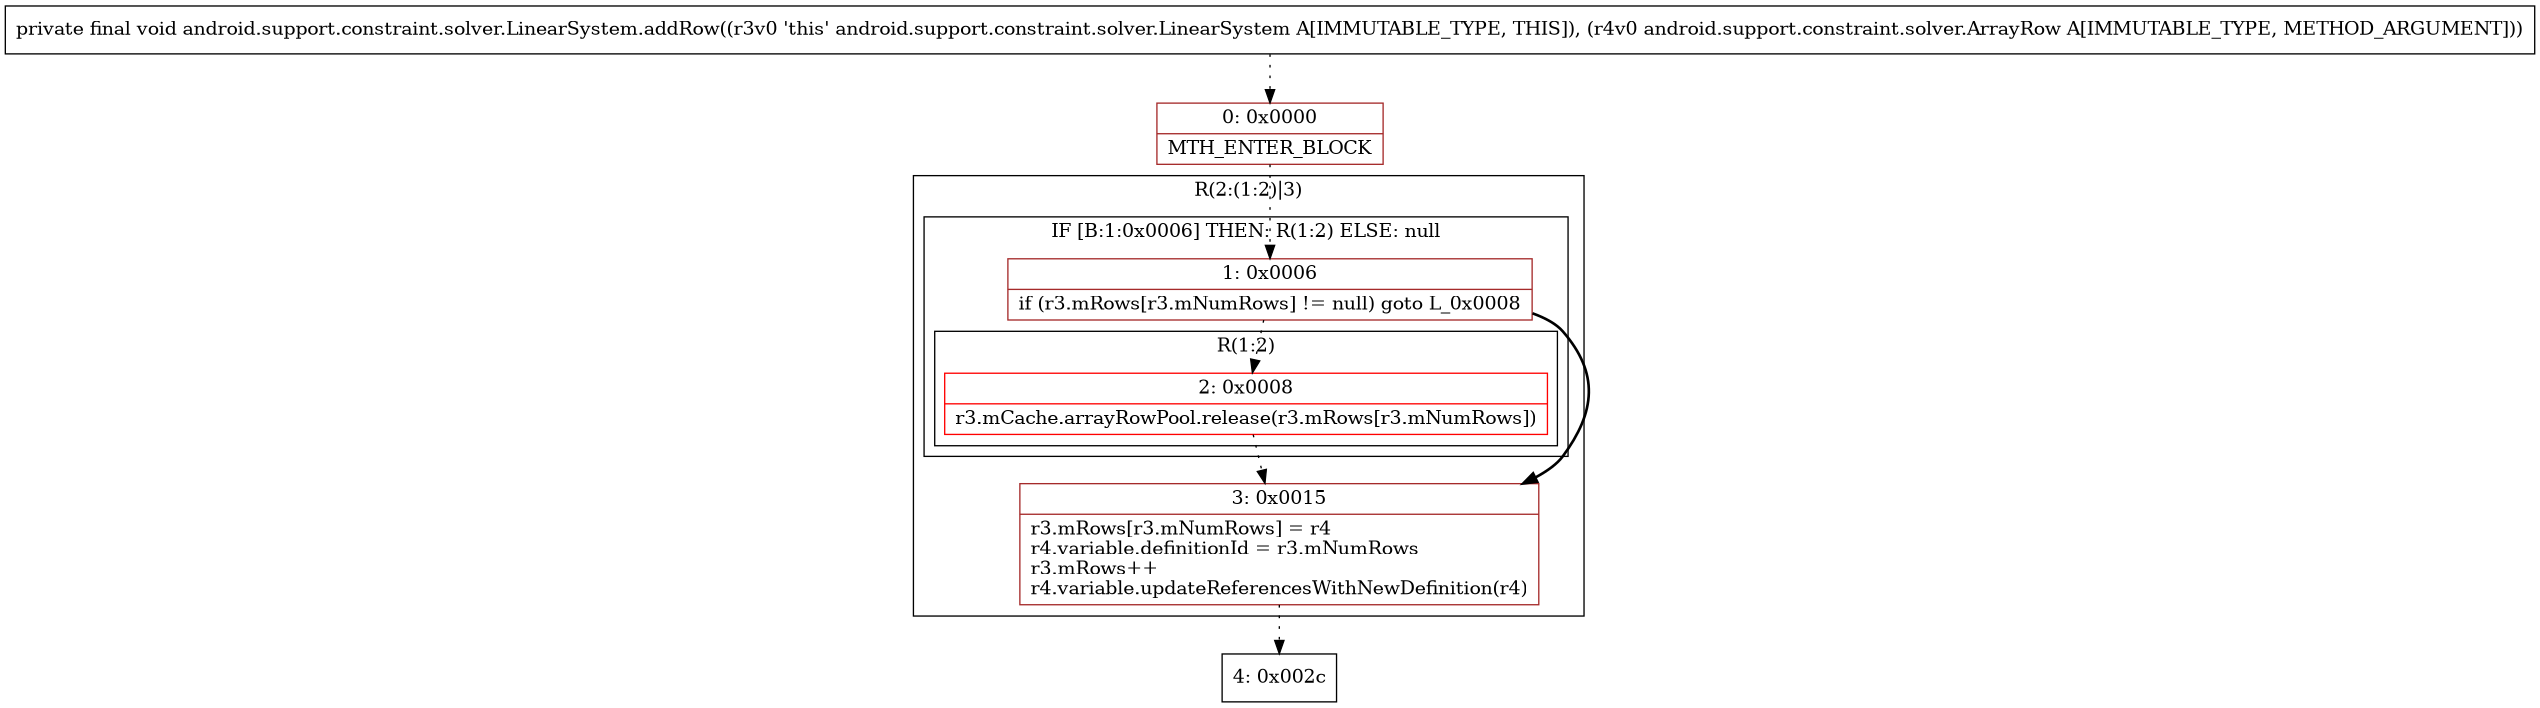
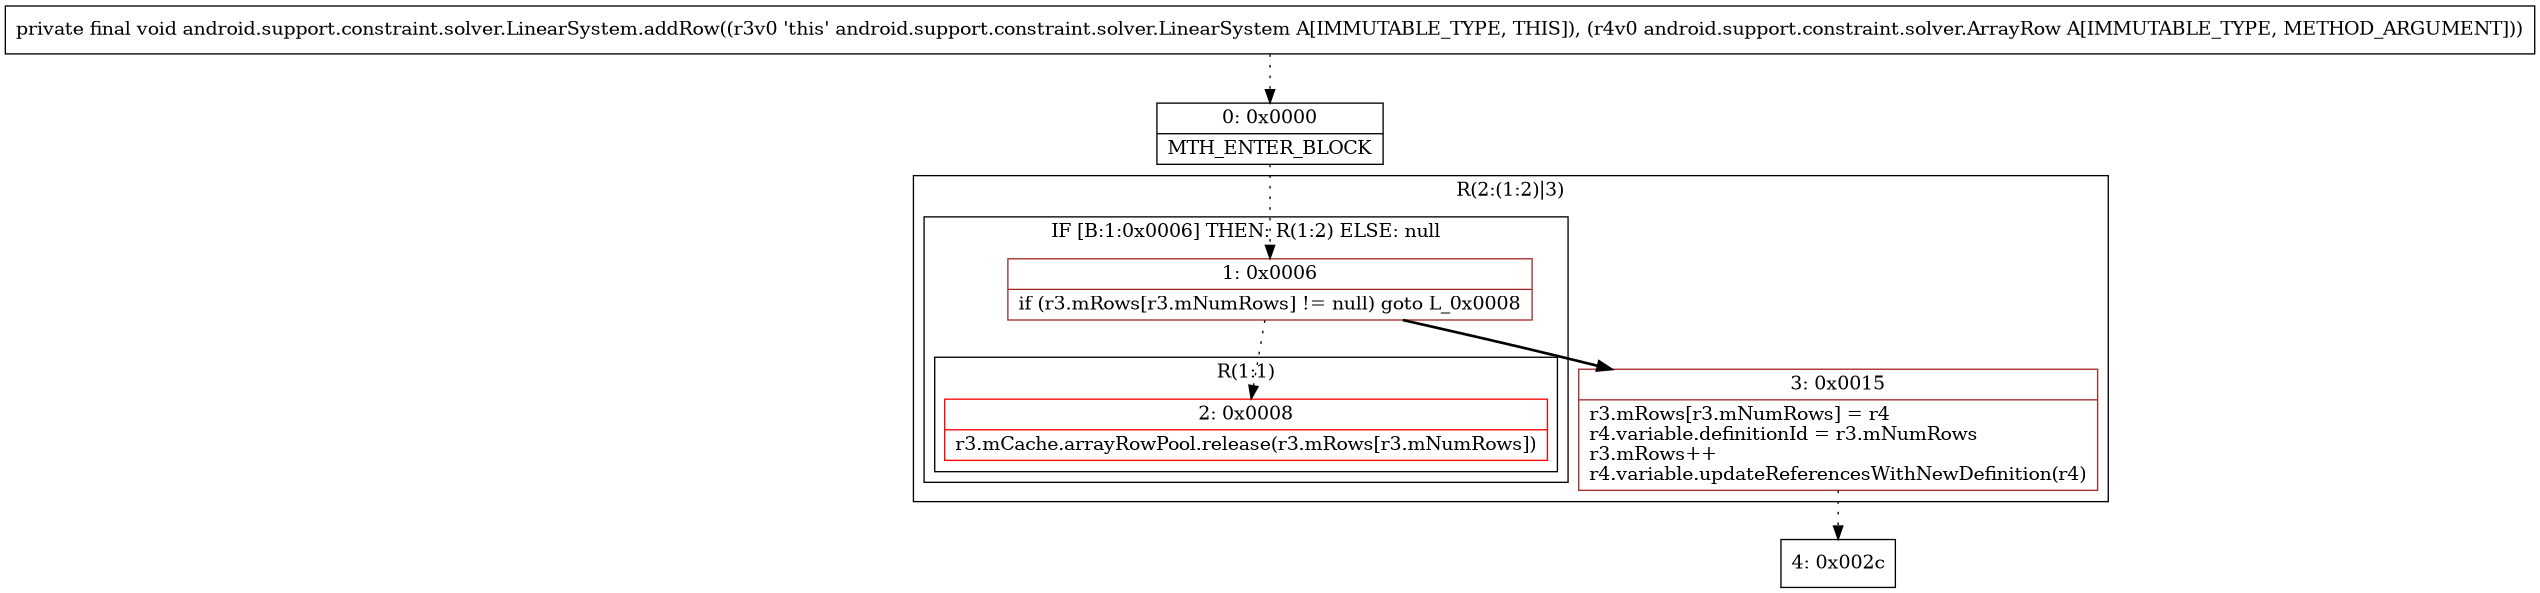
(1270, 134) -> (1270, 134)
(1246, 347) -> (1246, 373)
(1257, 452) -> none
